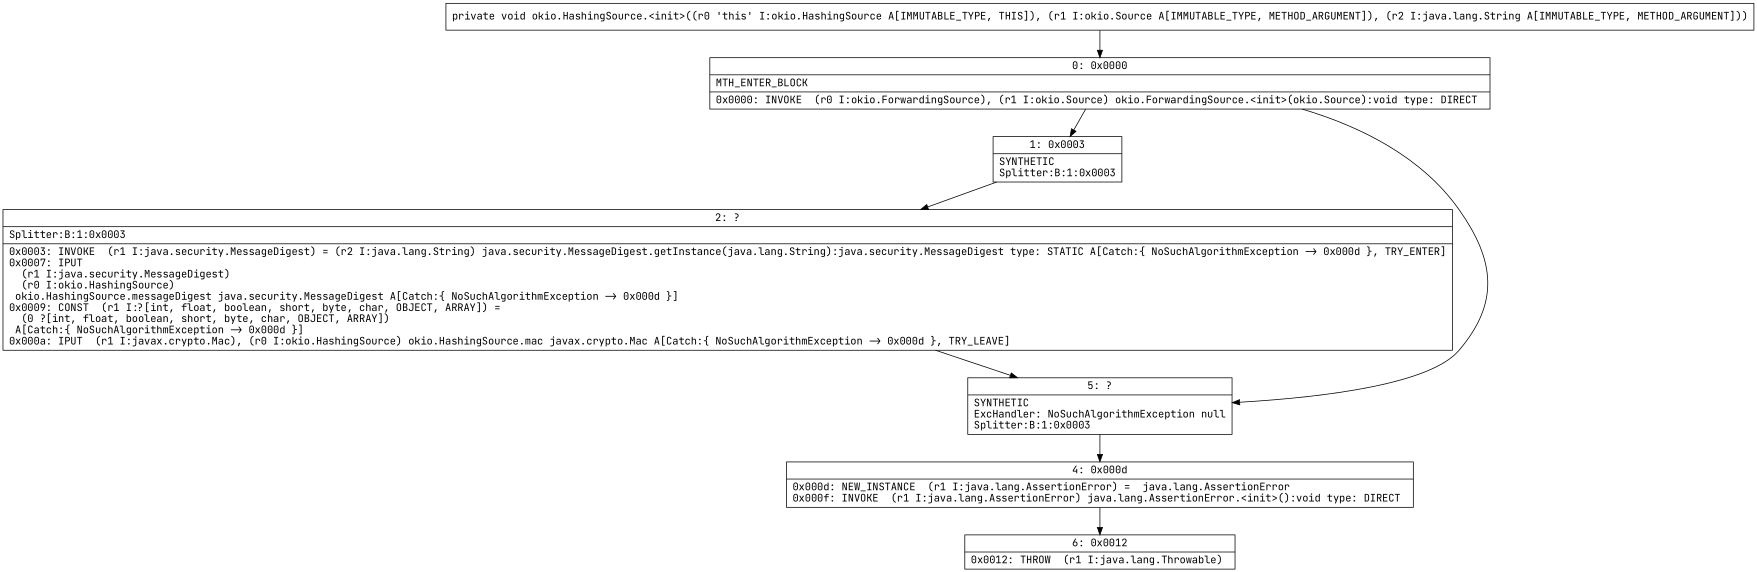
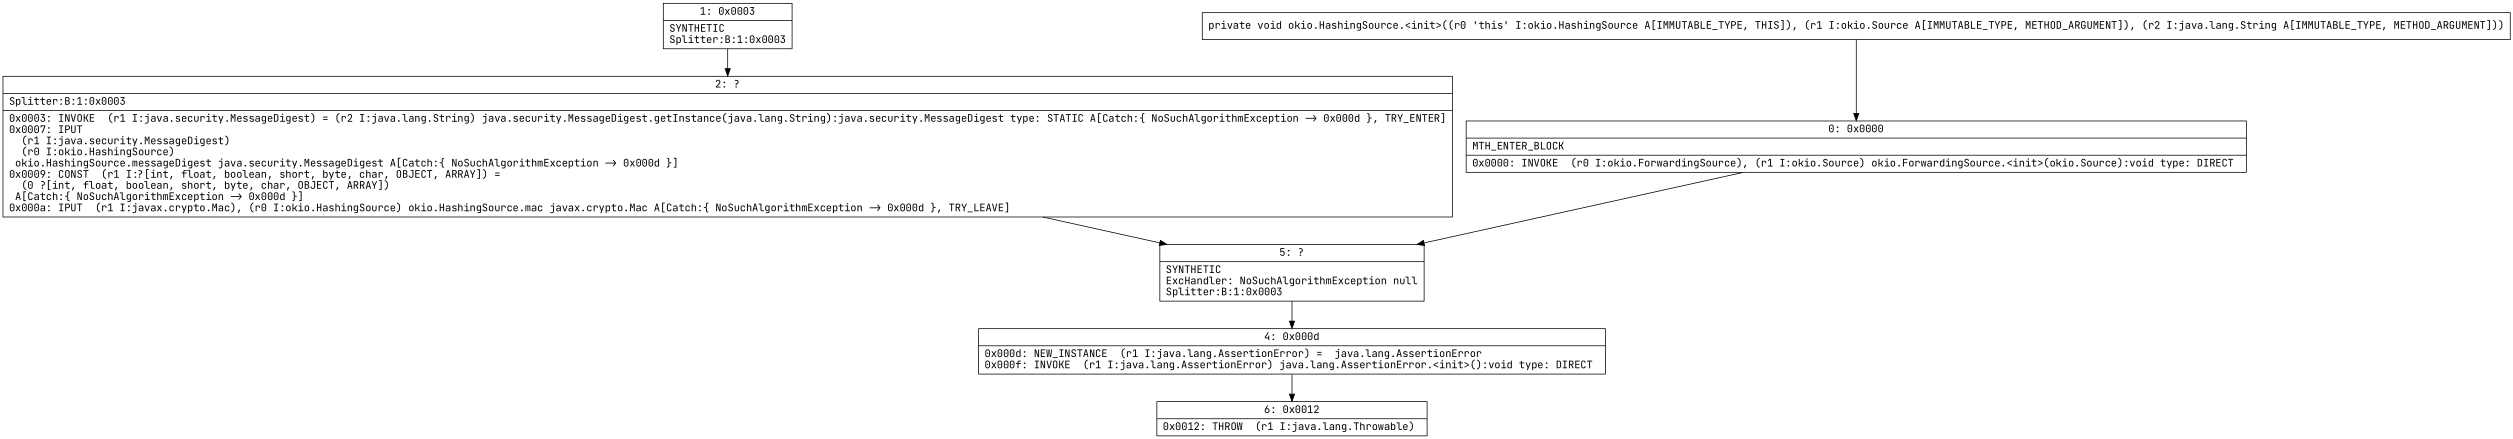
(1080, 119) -> none
